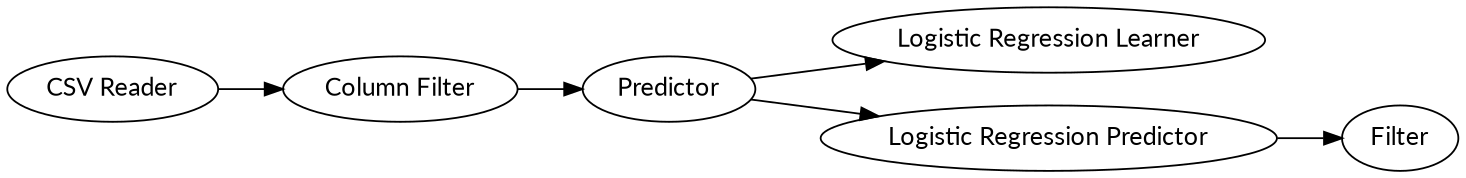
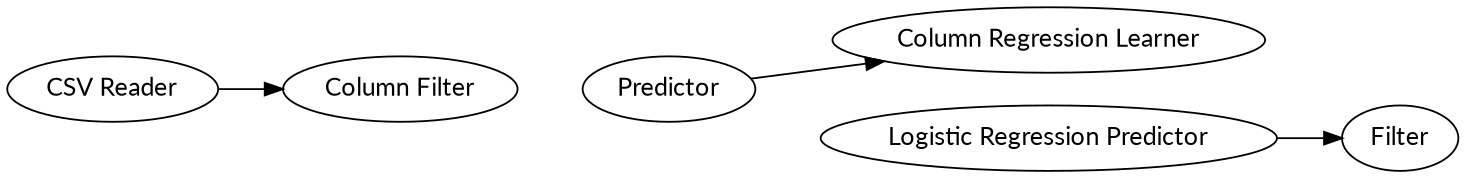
(1049, 40) -> (1049, 40)
(541, 89) -> none
(806, 107) -> none
